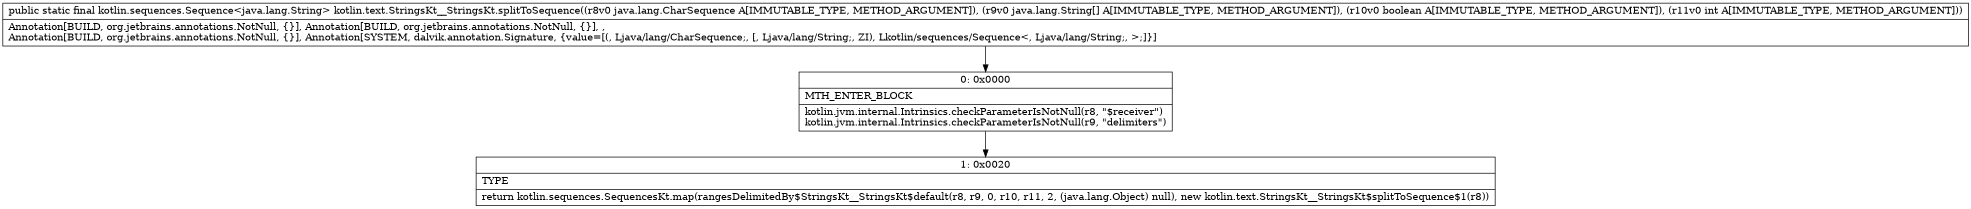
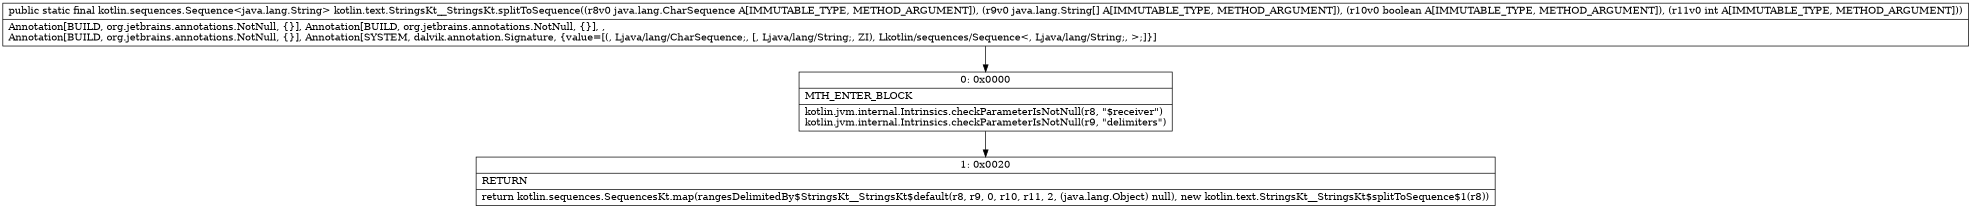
(495, 181) -> (505, 181)
